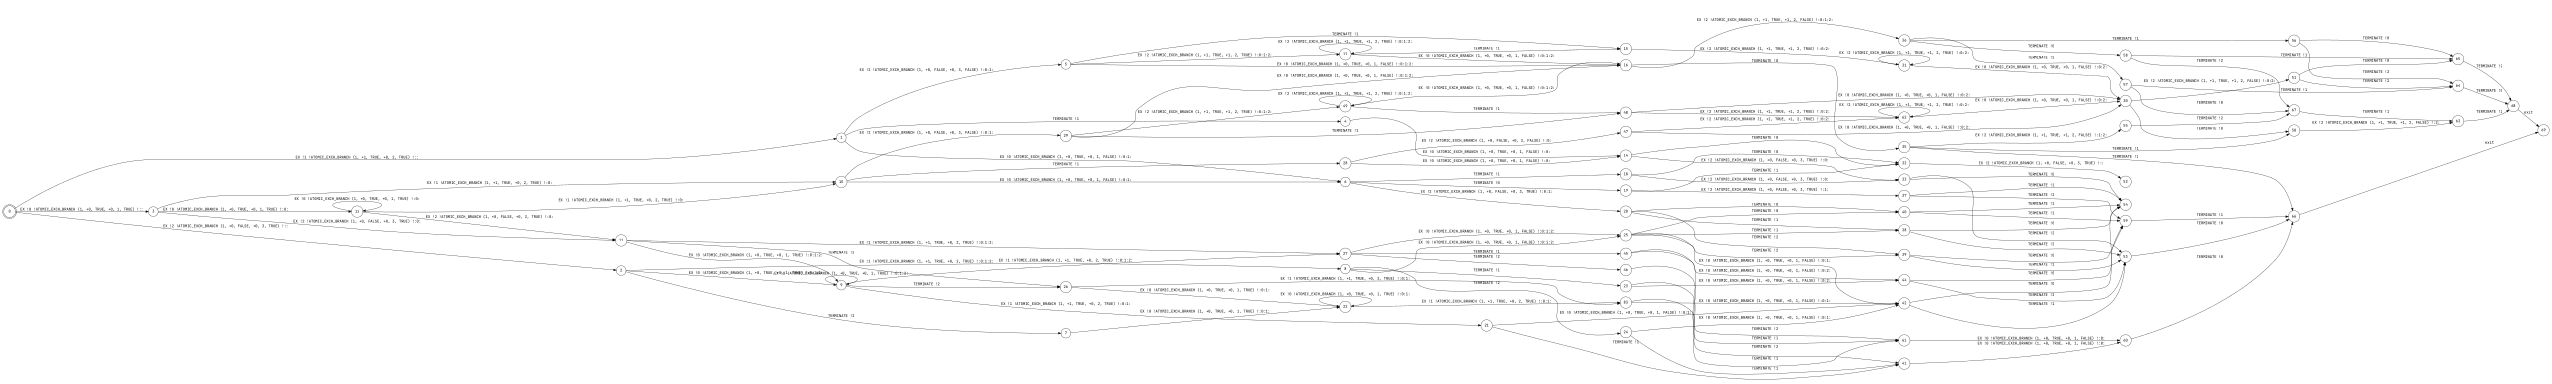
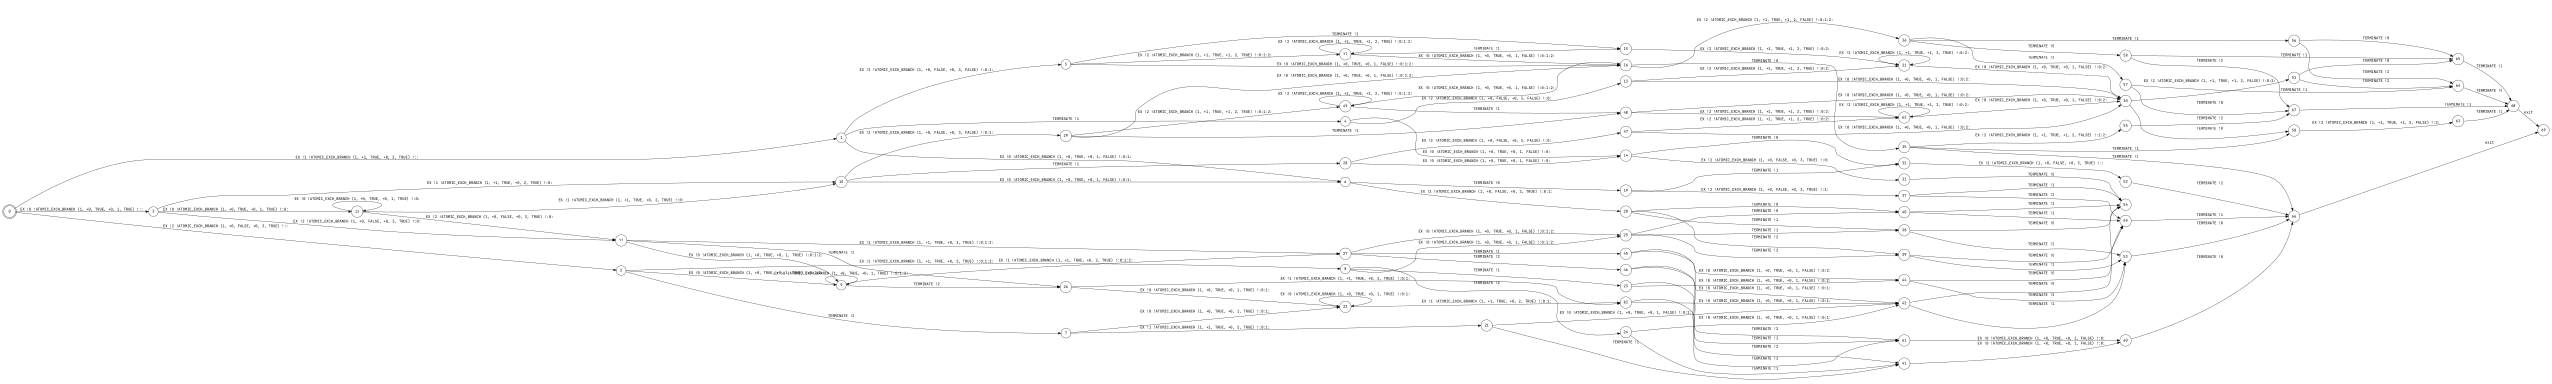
none -> (1626, 81)
(2375, 118) -> (2402, 108)
(1626, 174) -> none
none -> (2209, 198)
(1992, 239) -> none
(1765, 266) -> (1758, 294)
(1161, 317) -> (1274, 329)
